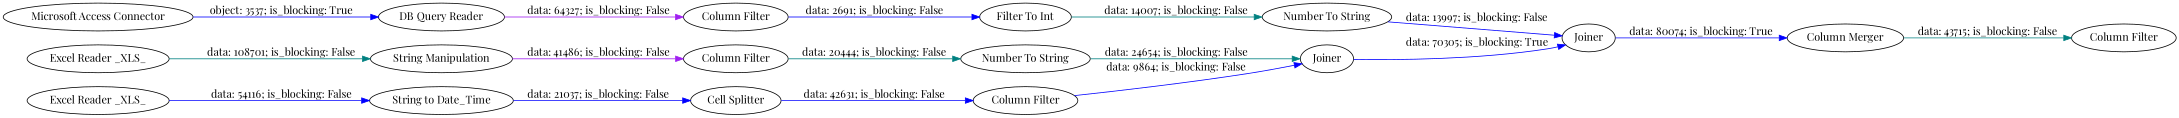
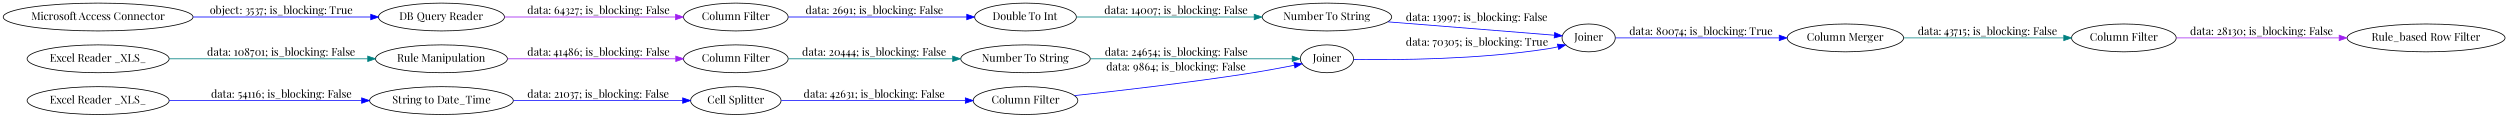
(1025, 17) -> (1025, 17)
none -> (2426, 38)
(441, 59) -> (441, 59)
